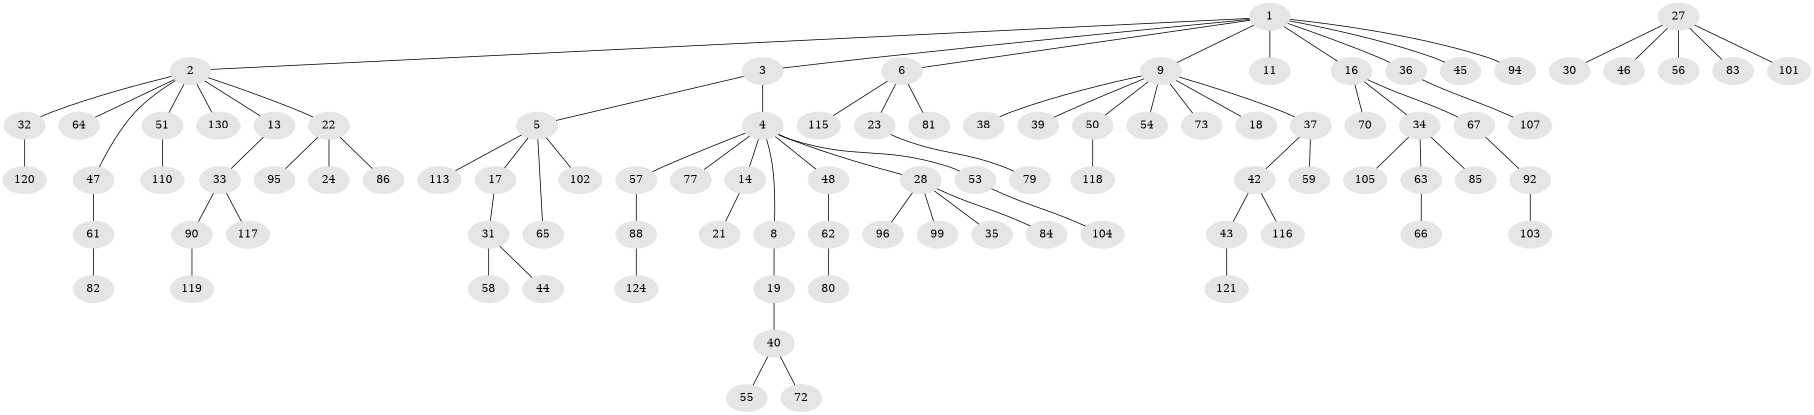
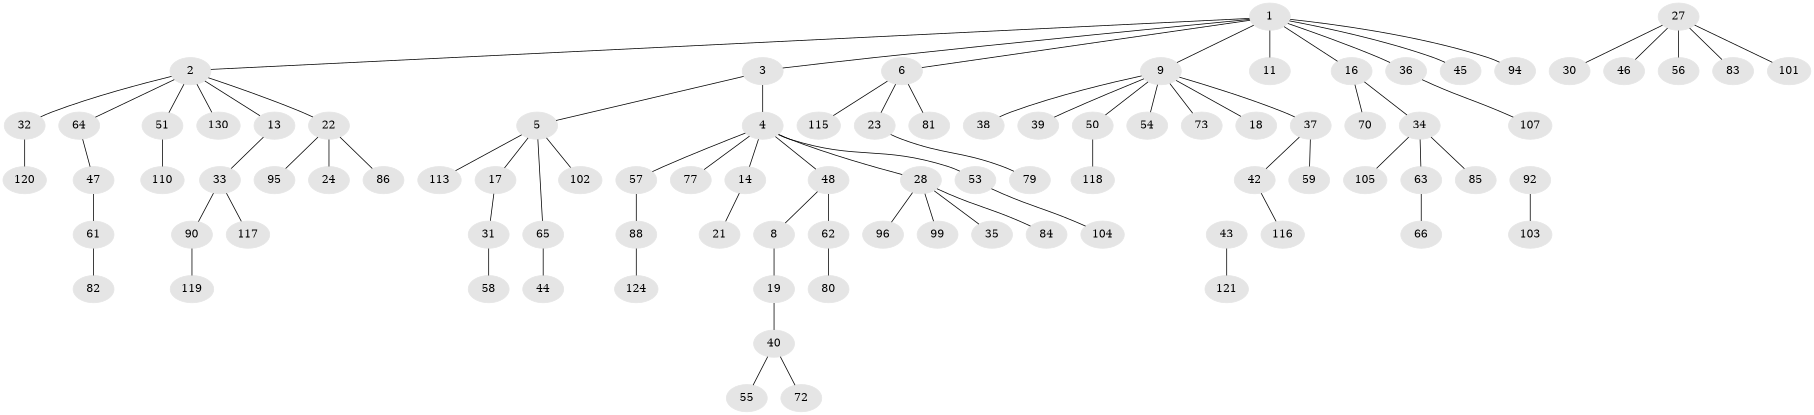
(130, 118) -> (86, 153)
(1474, 126) -> none
(774, 180) -> (801, 207)
(1241, 207) -> none
(516, 262) -> (543, 262)
